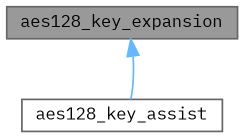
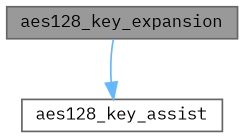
(133, 78) -> (111, 61)
